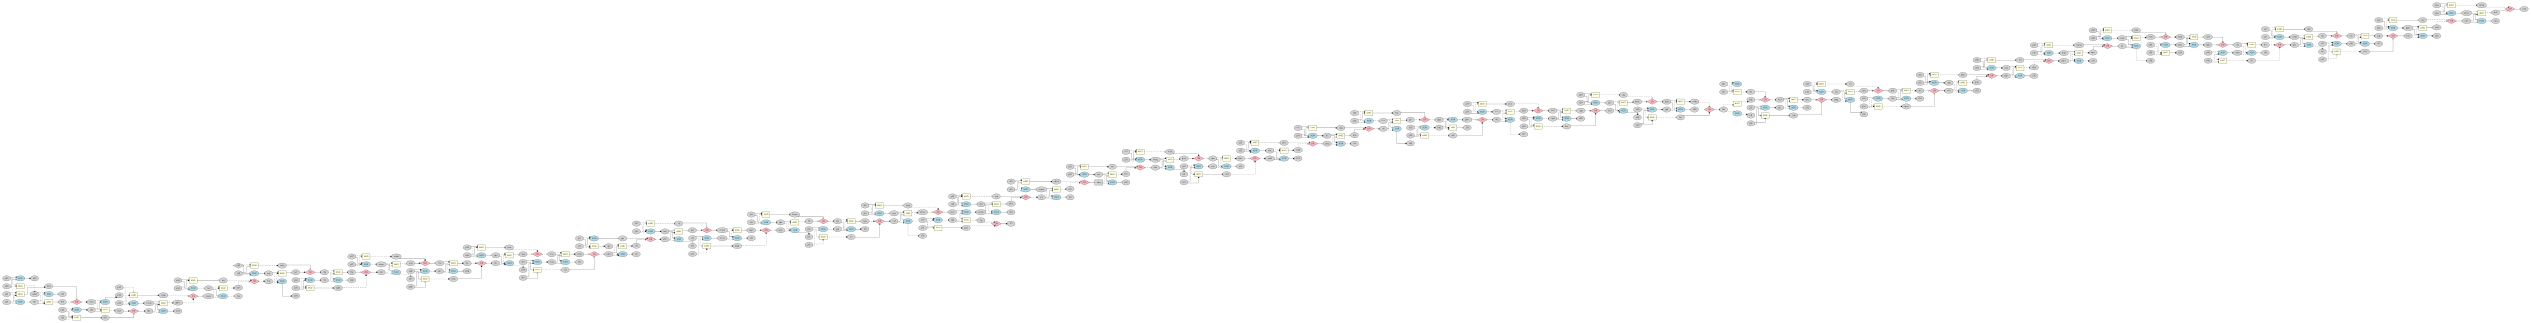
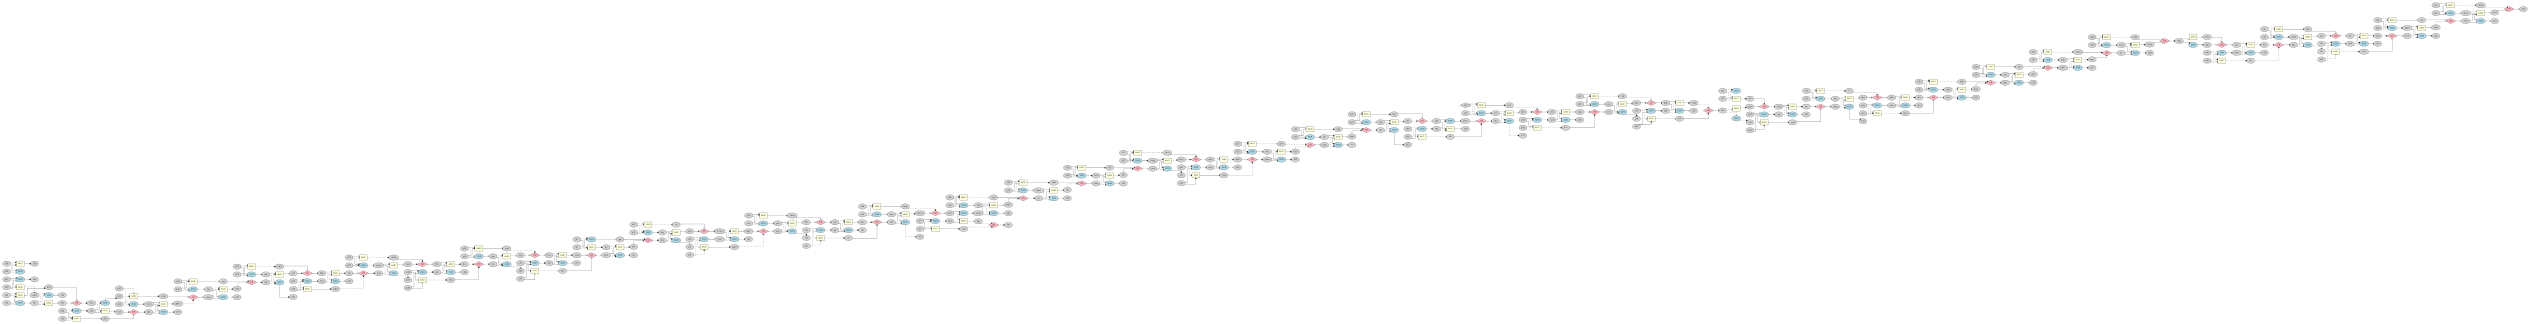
(2180, 45) -> none
(1467, 104) -> (1465, 105)
(1099, 182) -> (1096, 183)
(238, 266) -> (237, 267)
